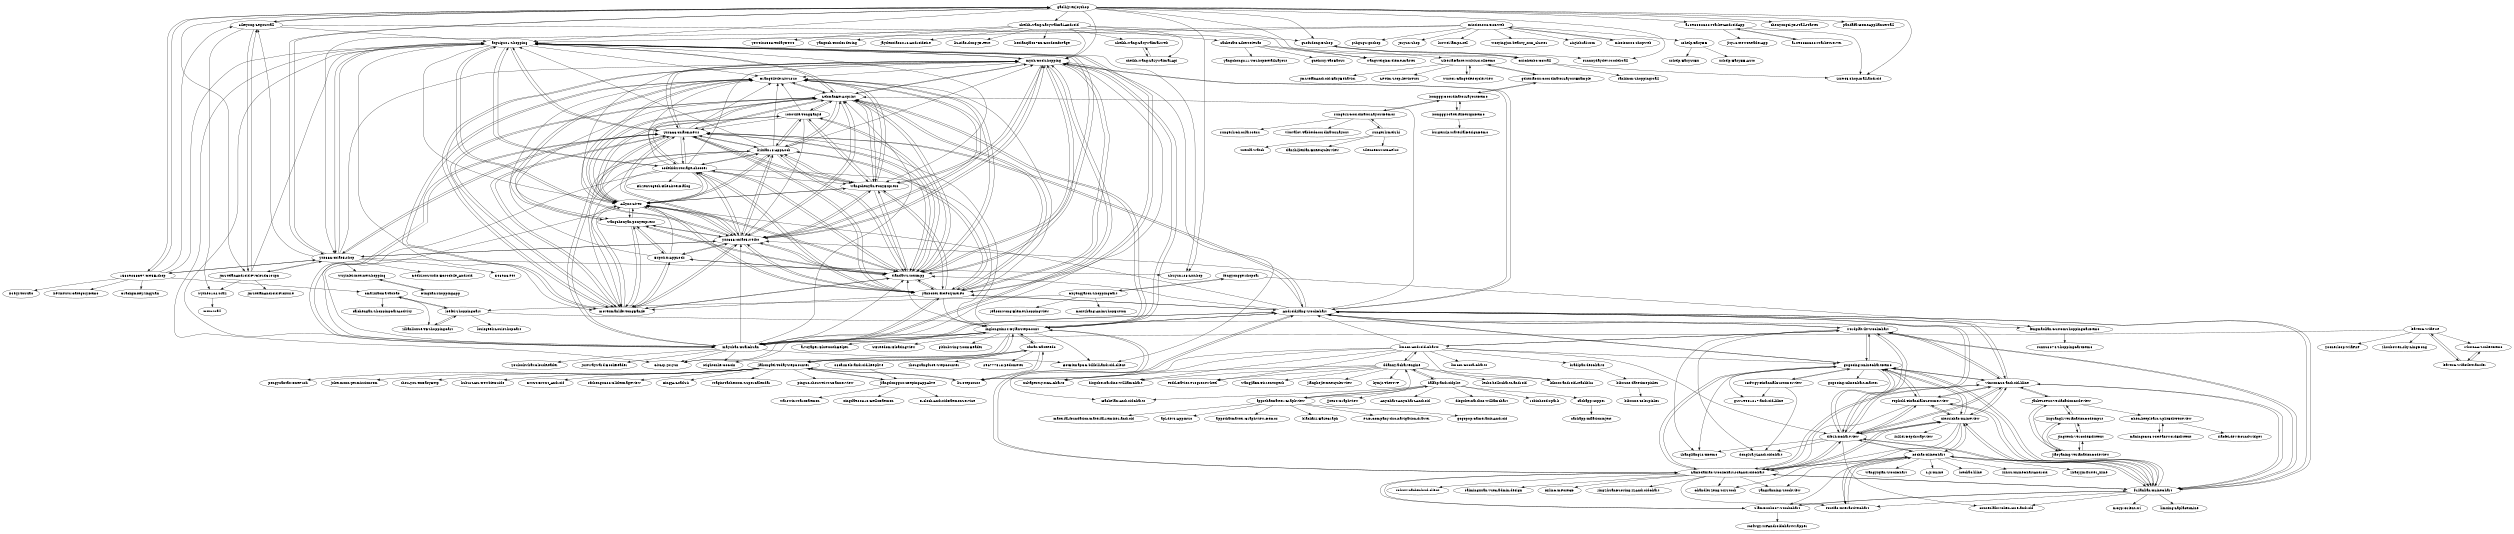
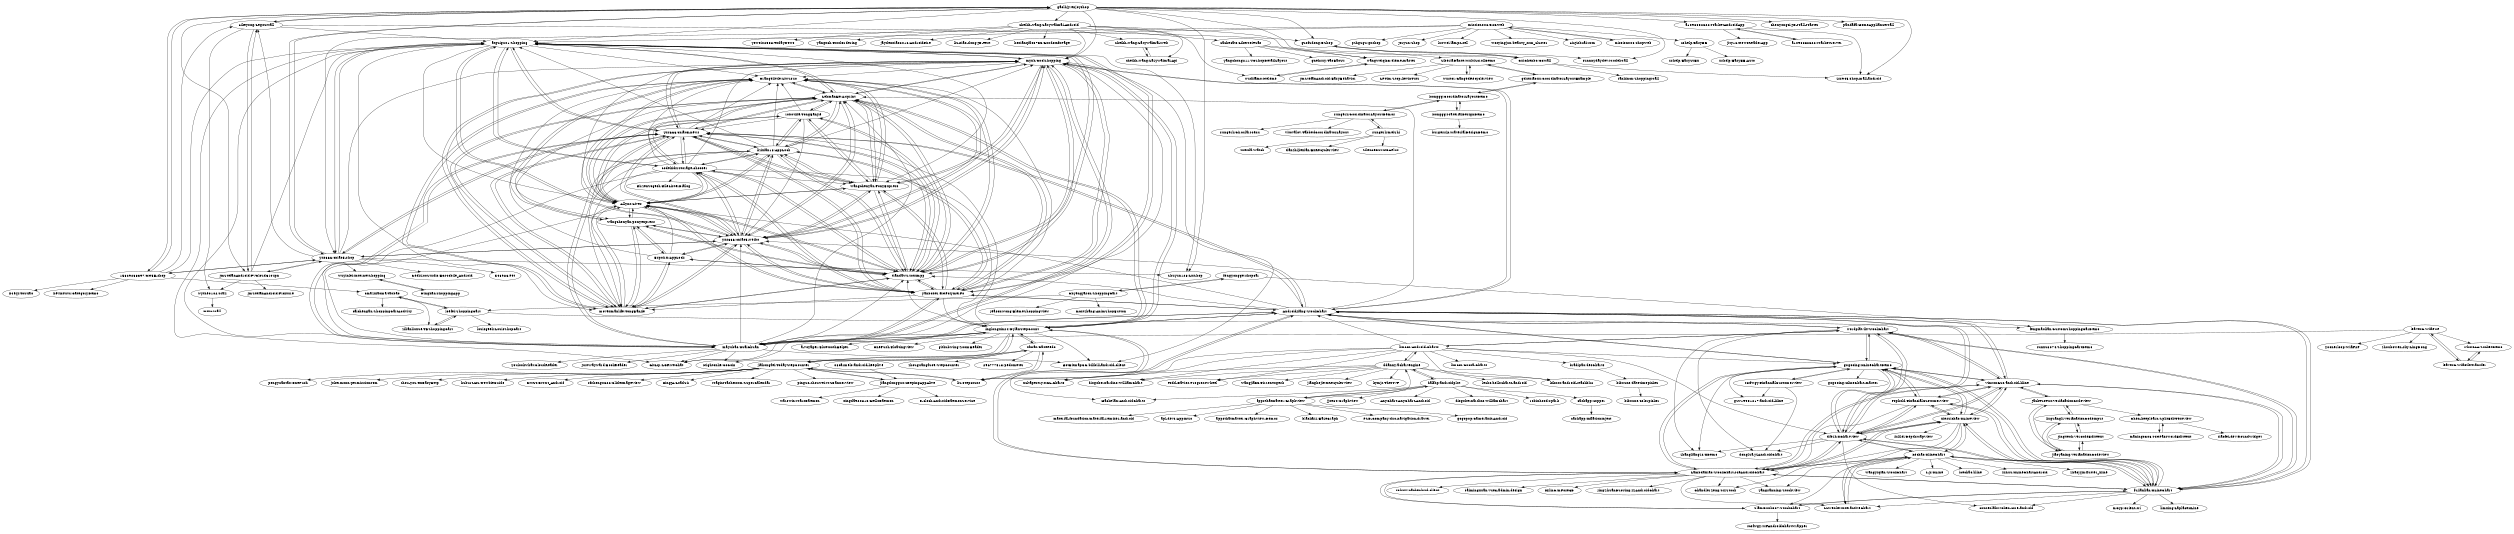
none -> (1261, 79)
(140, 294) -> none
(894, 347) -> (894, 347)
(667, 365) -> (667, 365)
(1847, 508) -> (1847, 508)
